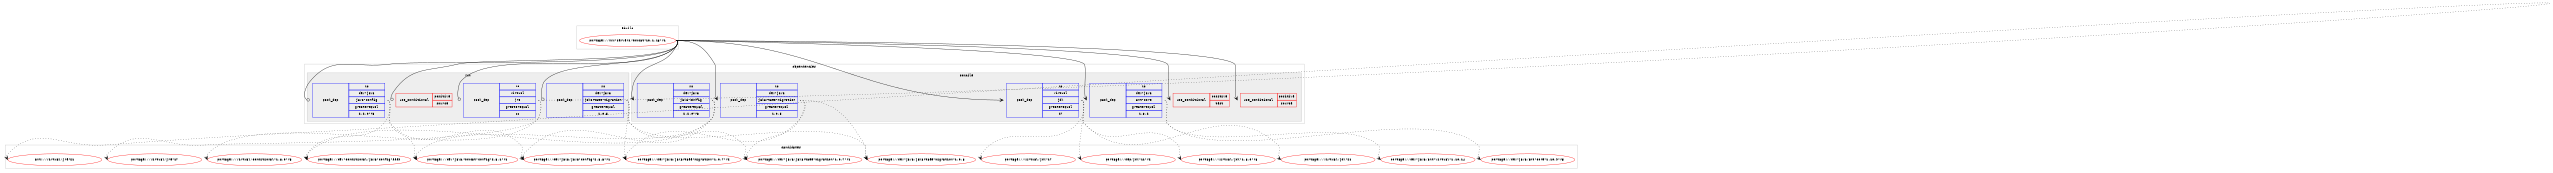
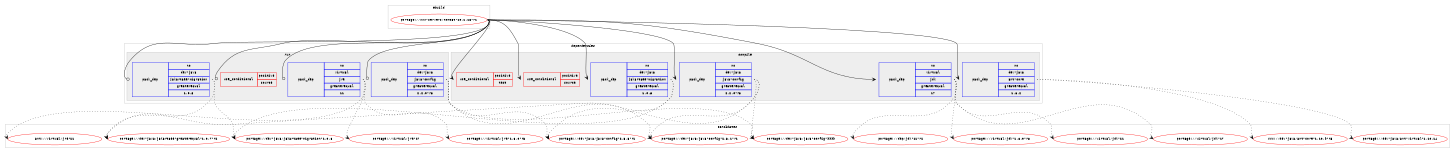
(255, 160) -> (496, 139)
(359, 160) -> (801, 139)
(467, 160) -> (700, 139)
(684, 160) -> (169, 139)
(805, 160) -> none
(1528, 160) -> (1300, 139)
